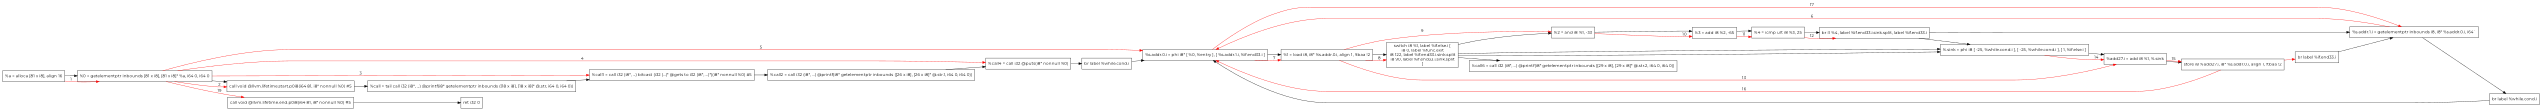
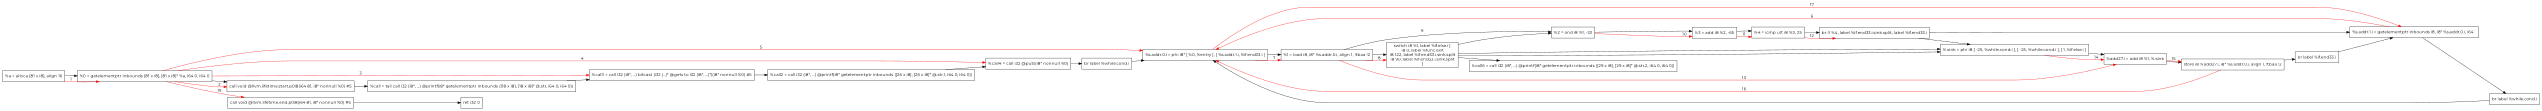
(1446, 34) -> (1446, 34)
(2288, 60) -> (2288, 60)
